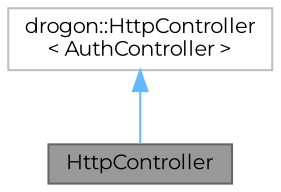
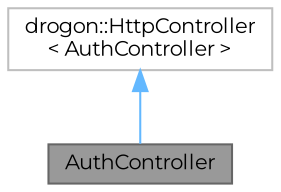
(140, 164) -> (140, 164)
